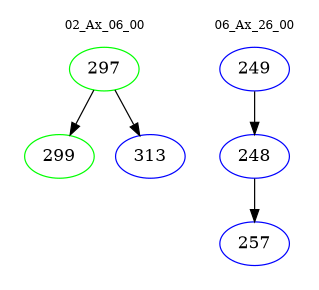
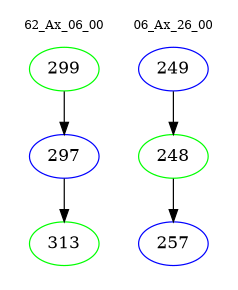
(105, 26) -> (64, 26)
(104, 69) -> (64, 156)
(85, 107) -> (64, 107)
(150, 156) -> (64, 244)
(255, 156) -> (173, 156)
